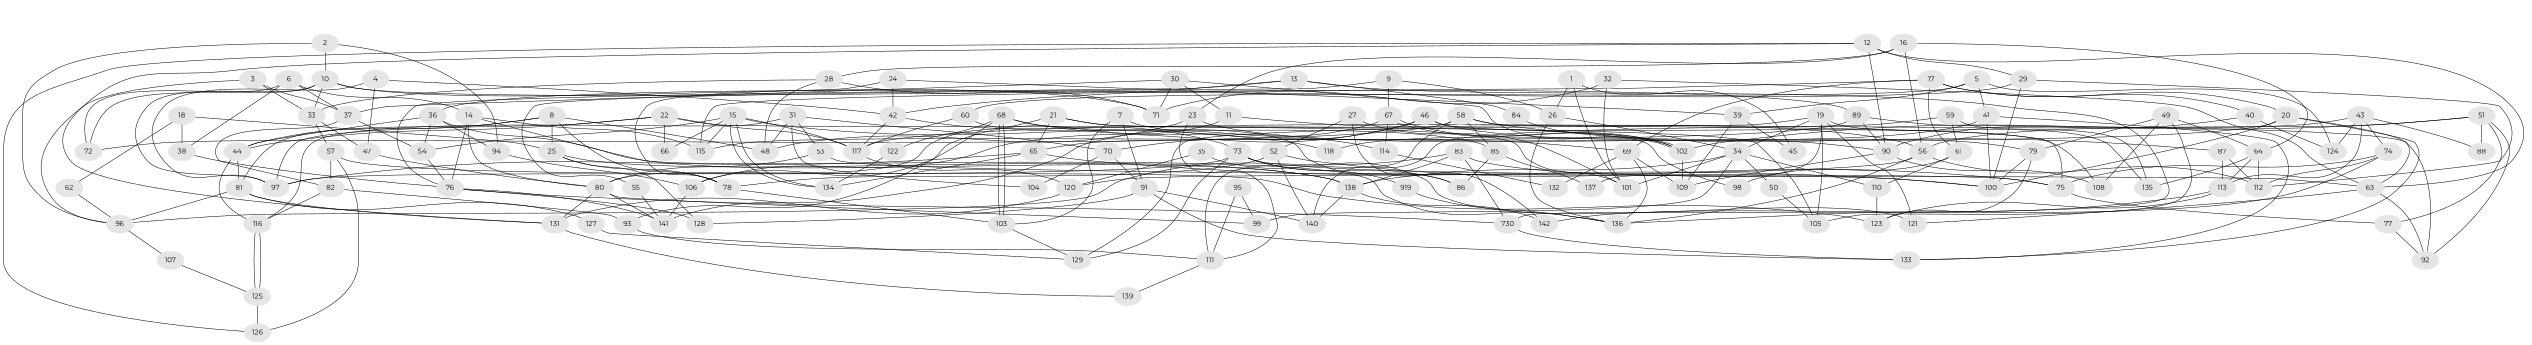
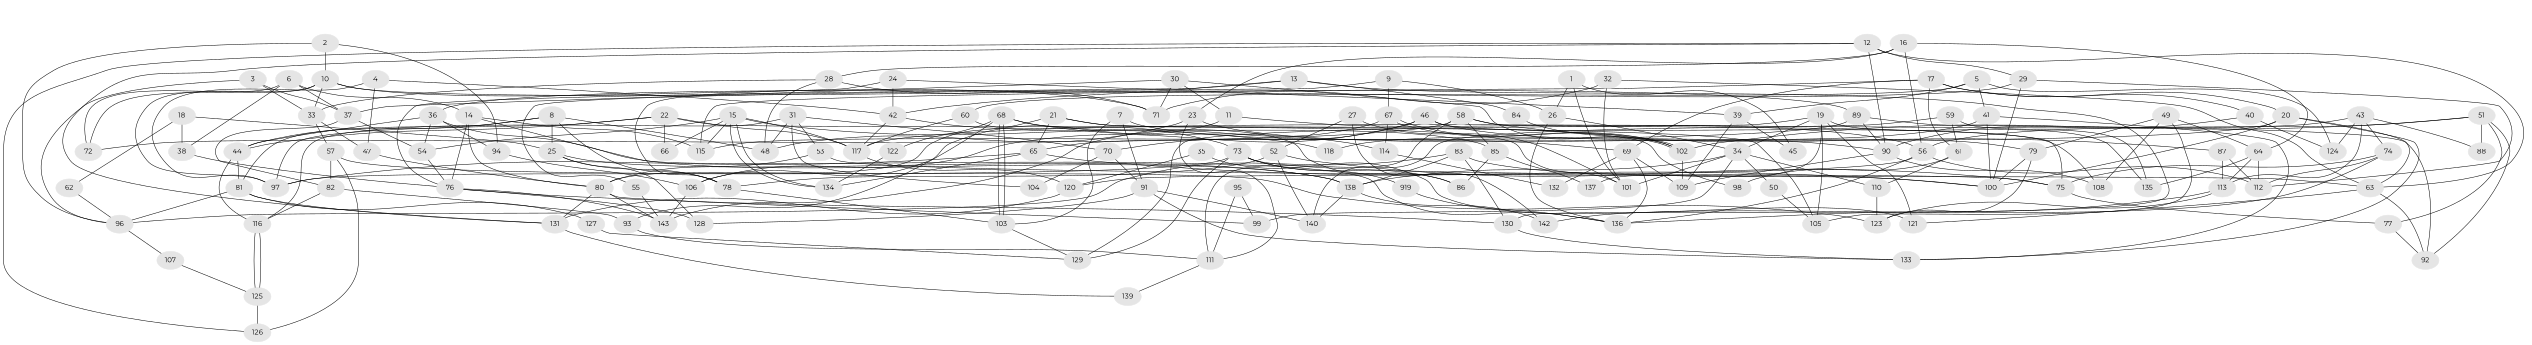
(664, 224) -> (664, 224)
(1508, 224) -> (1508, 224)
